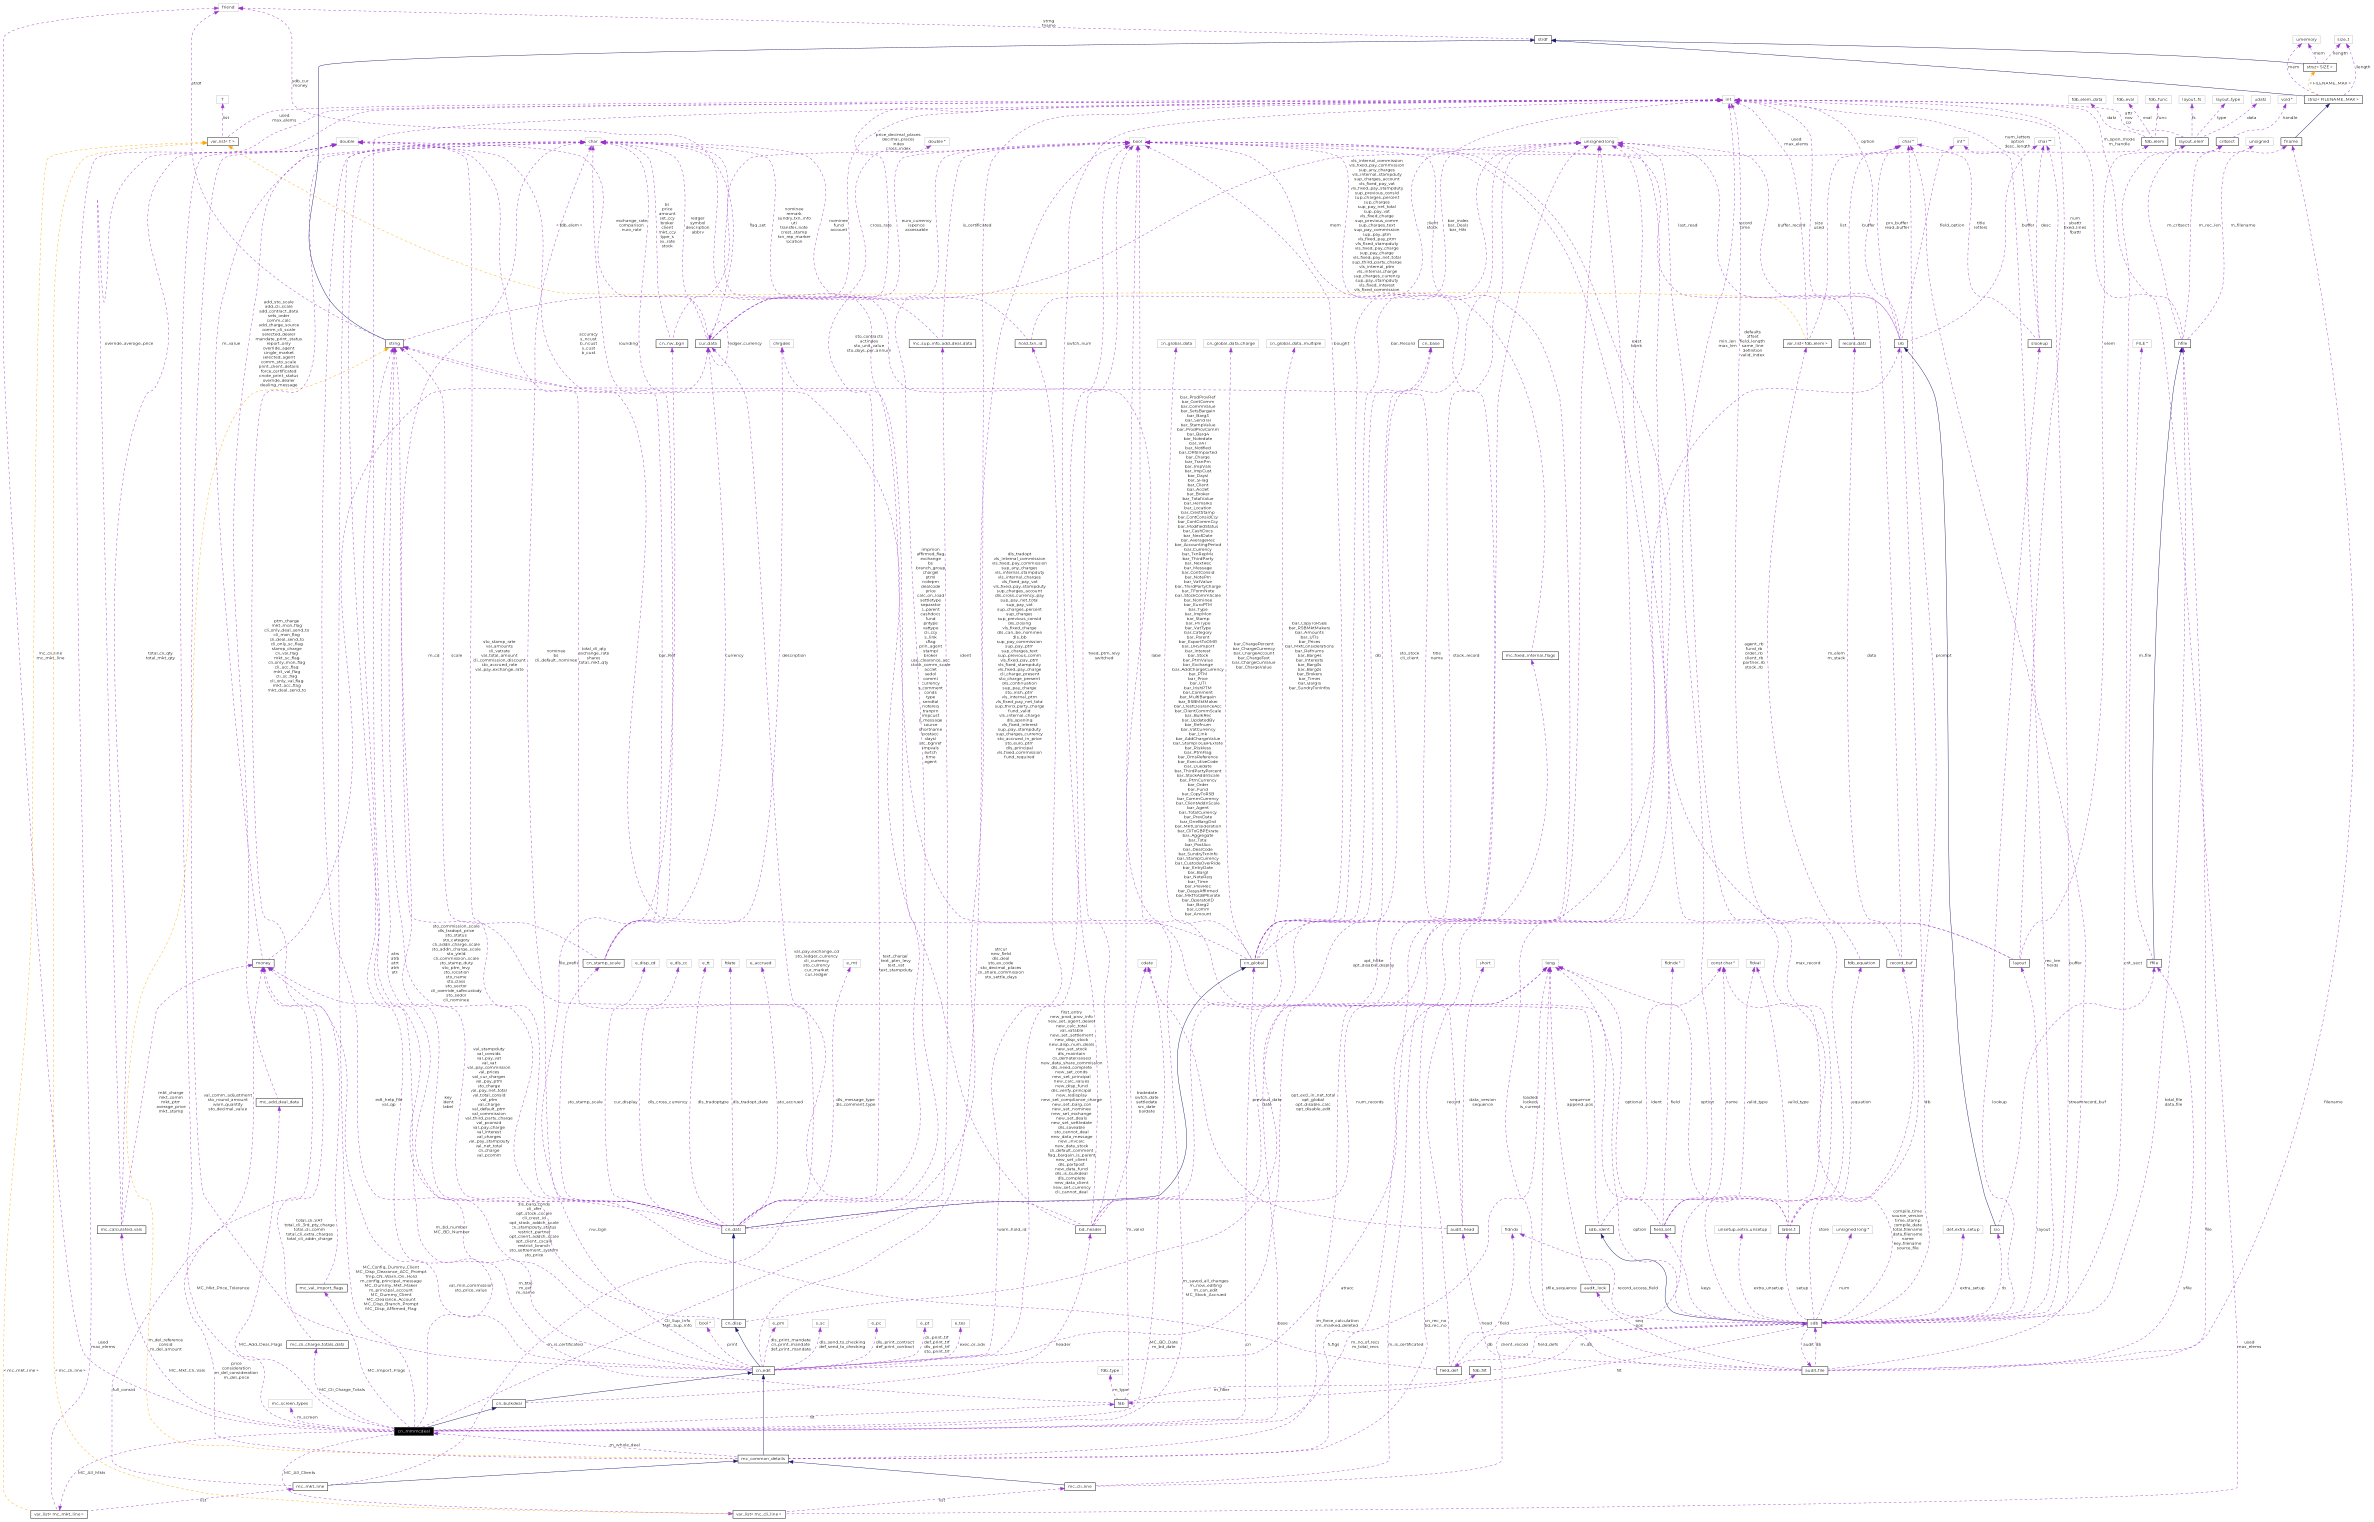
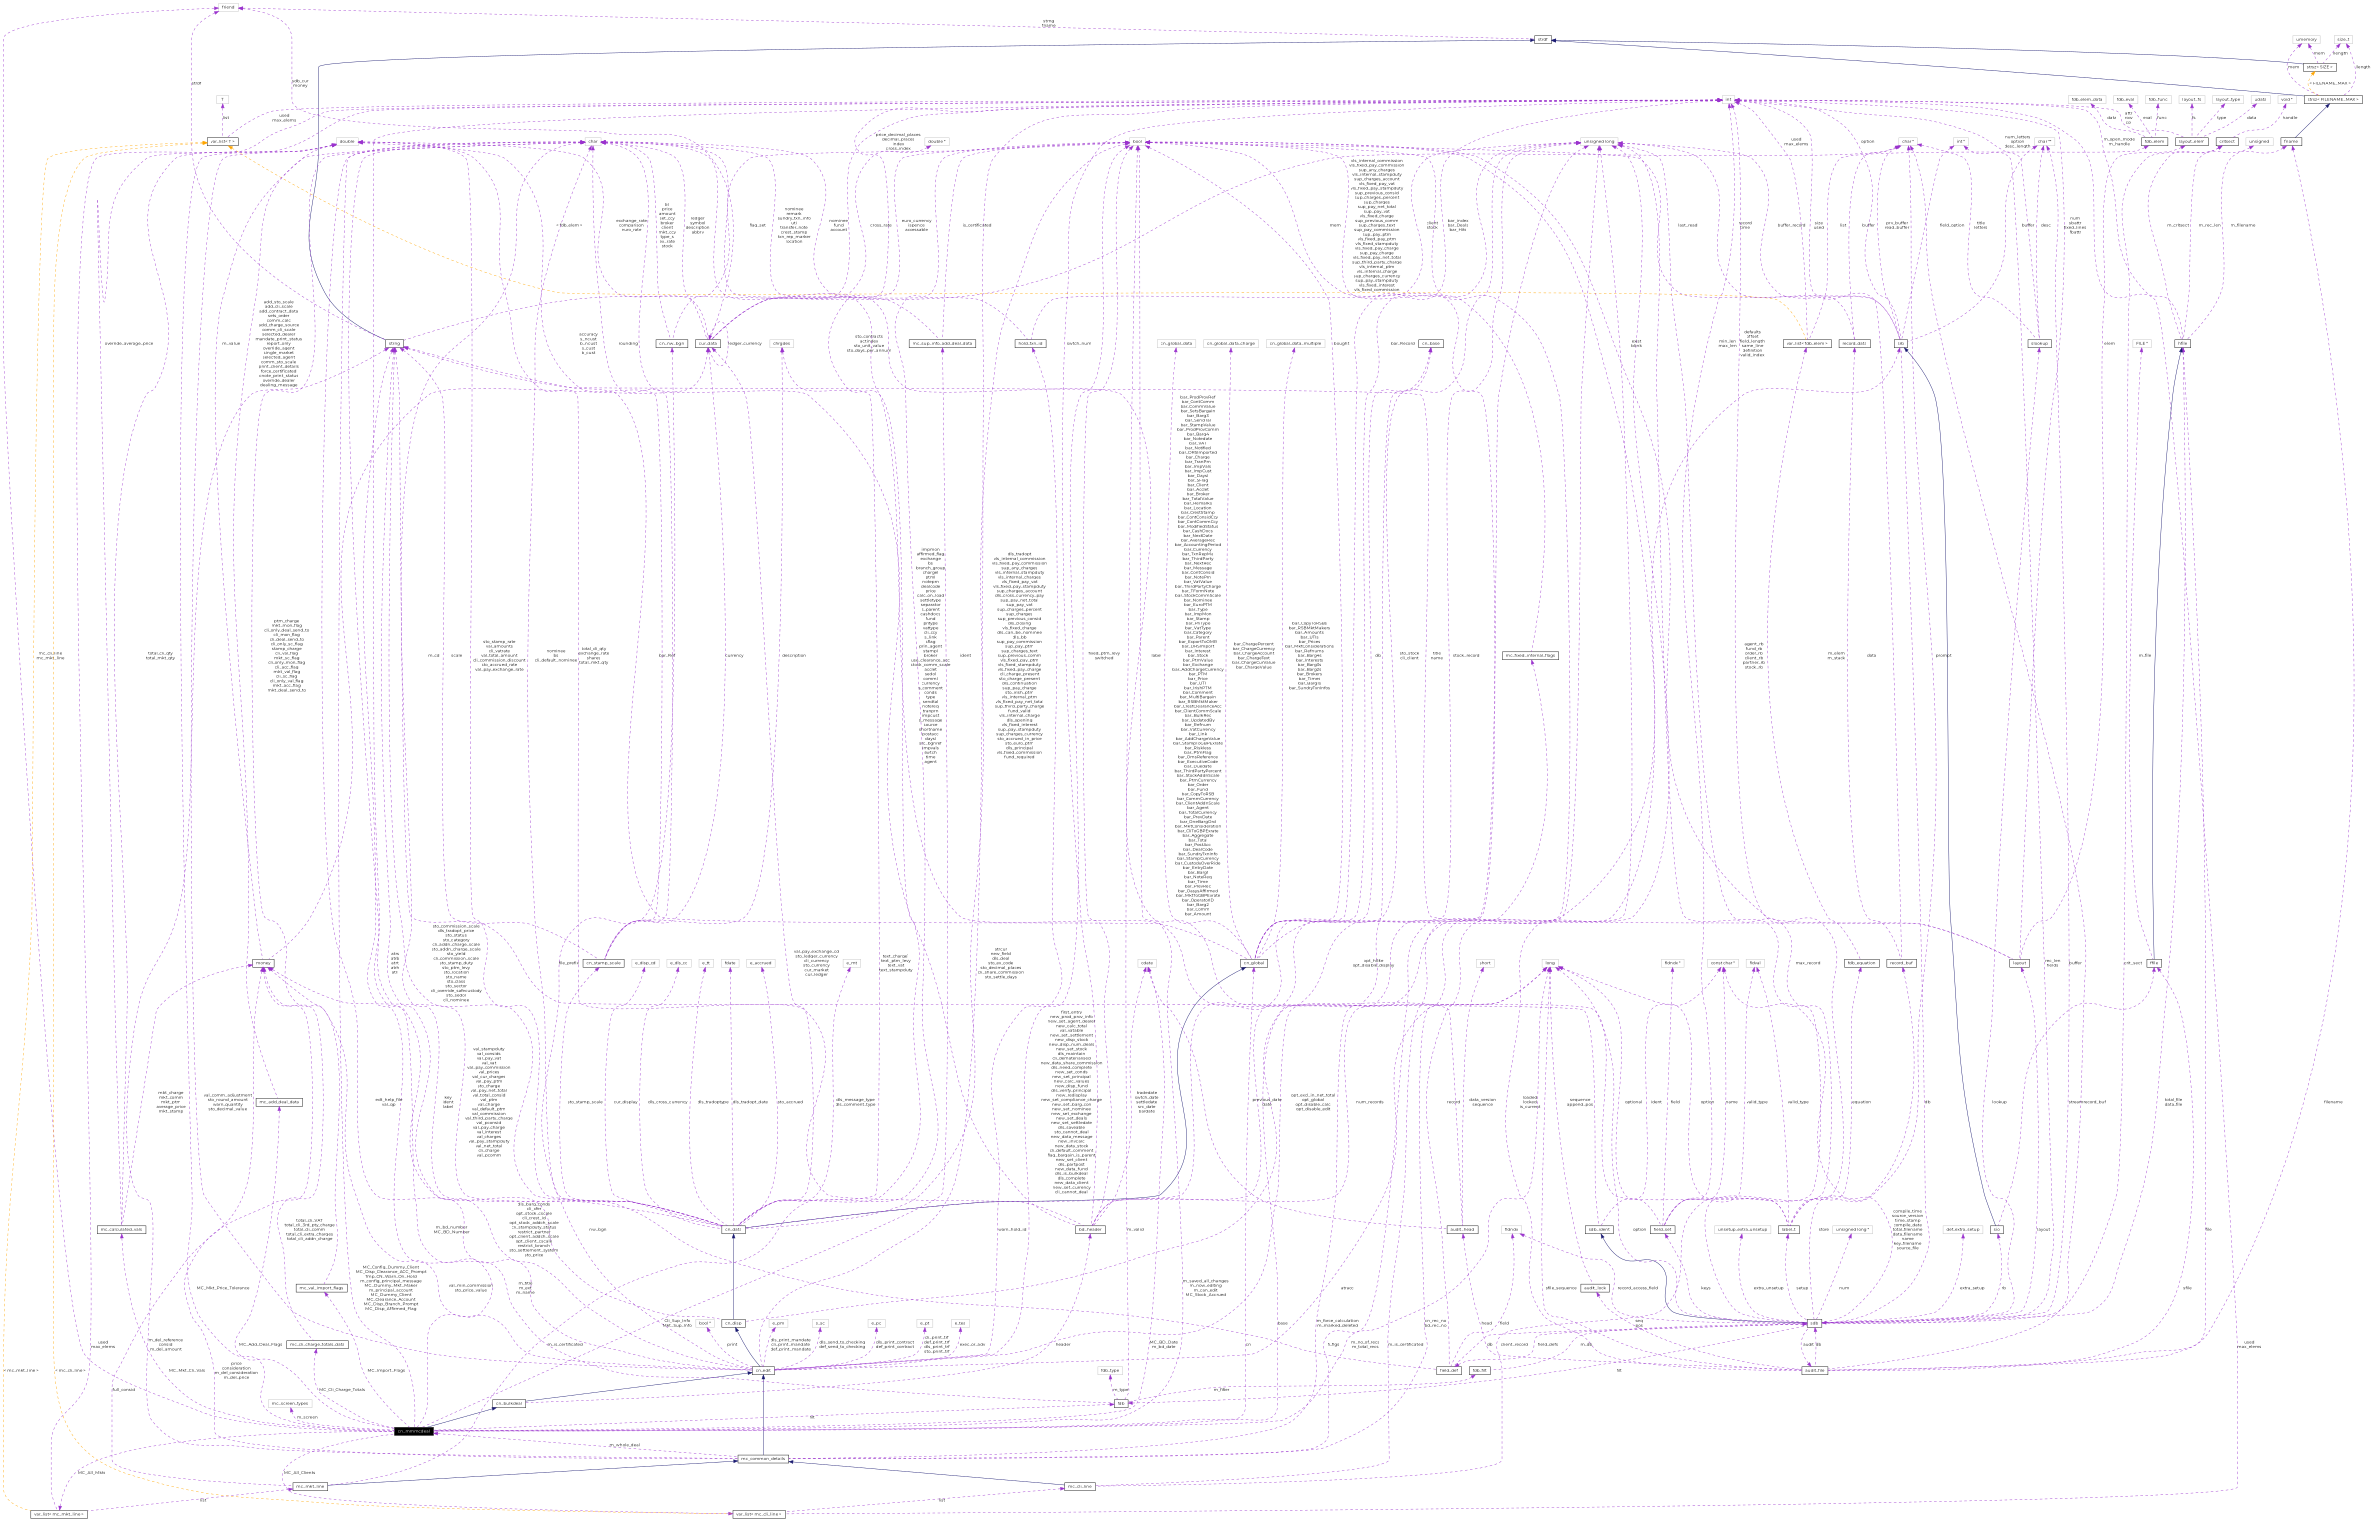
(127, 1128) -> (127, 1128)
